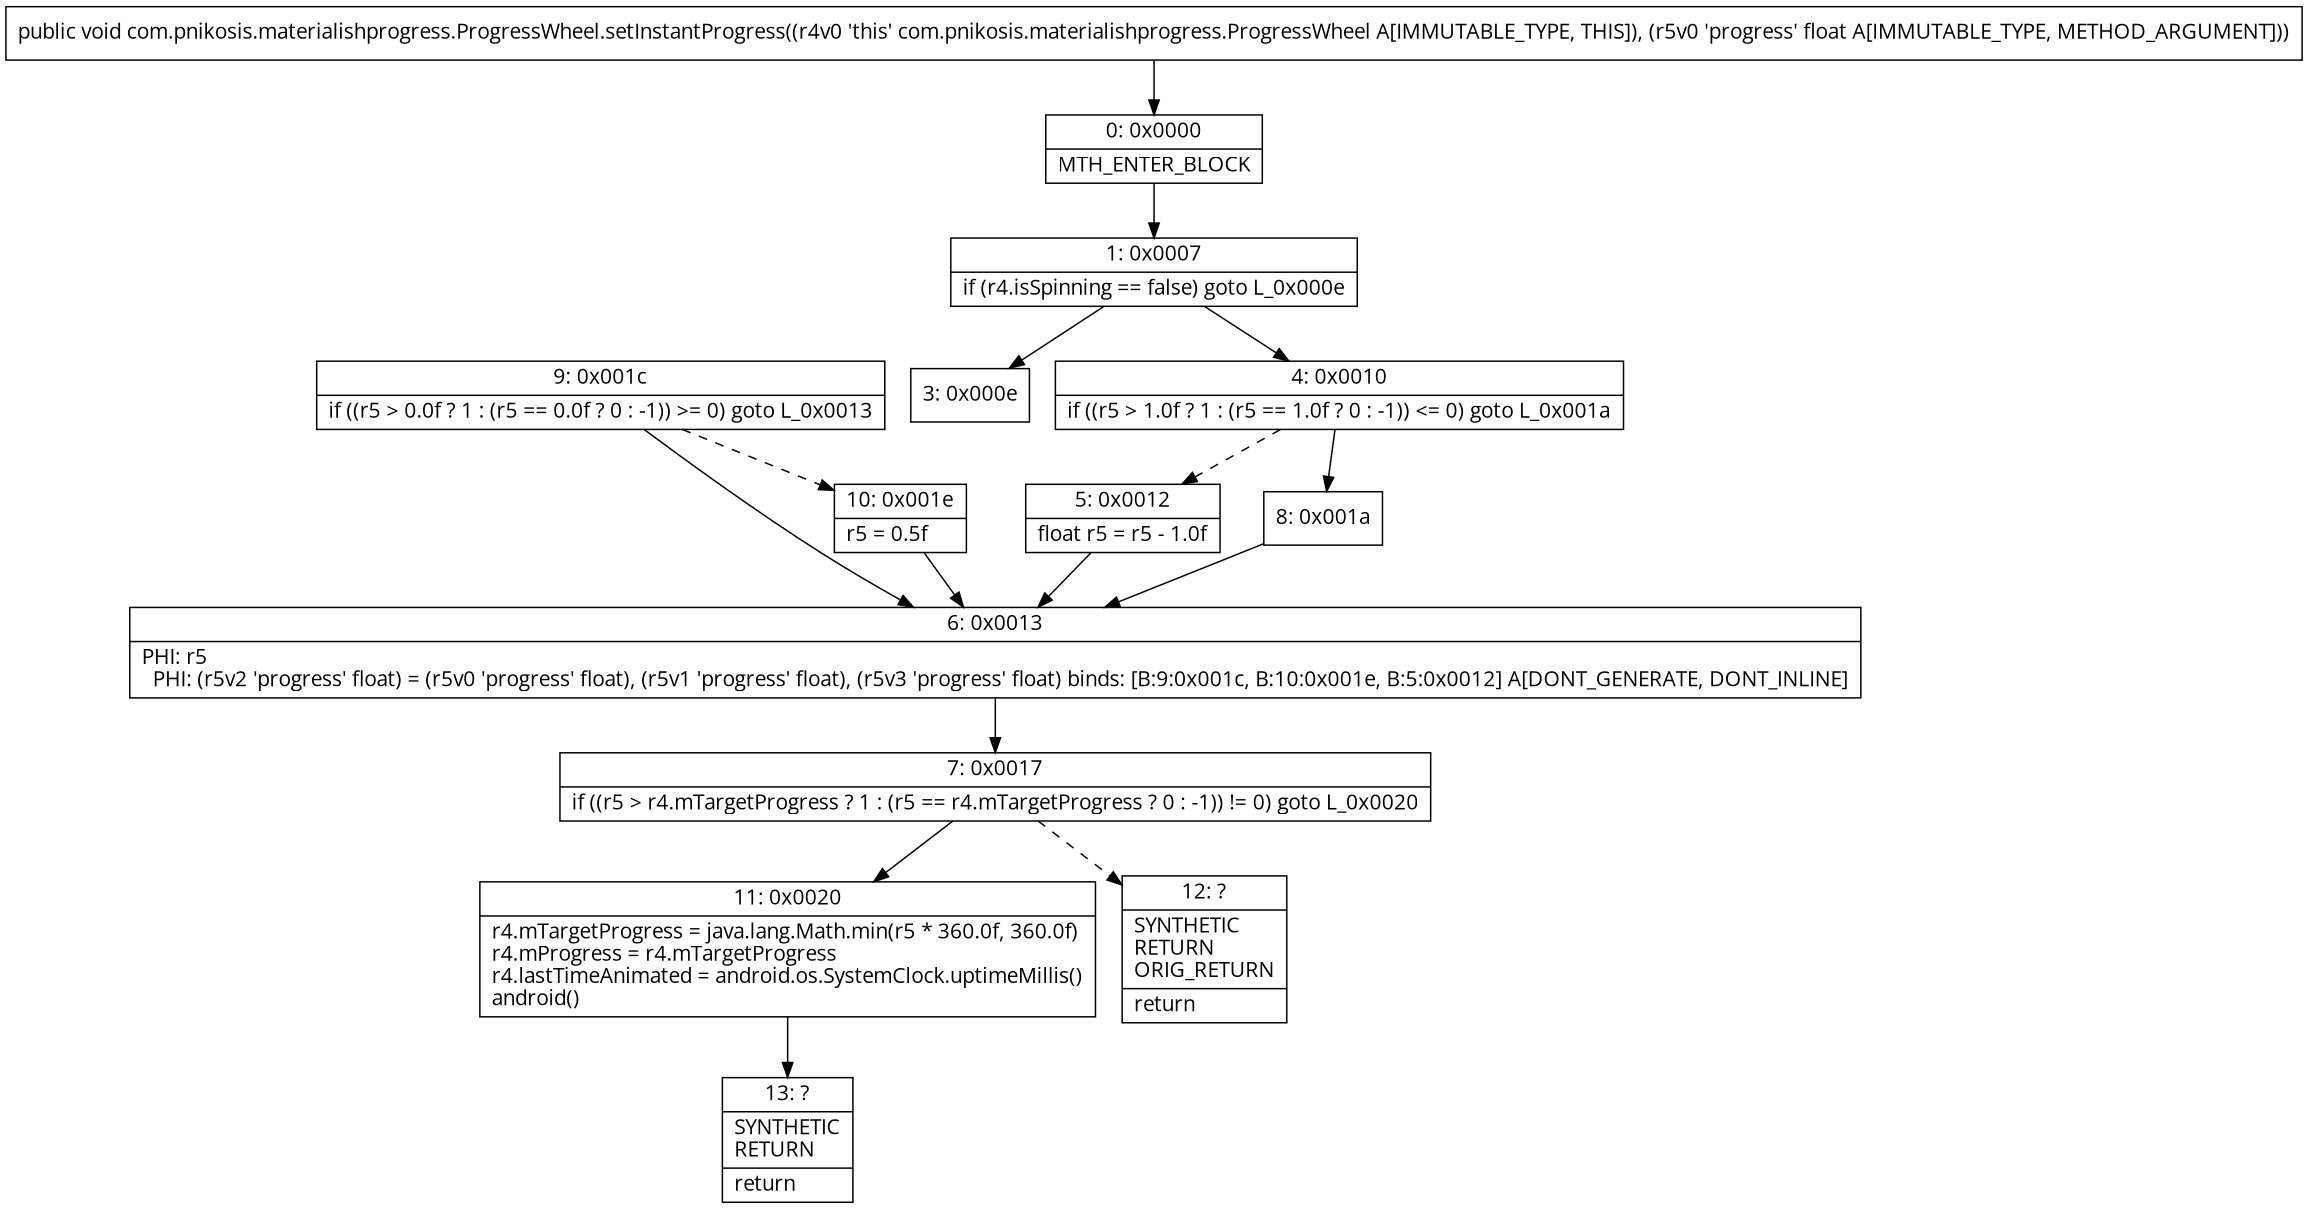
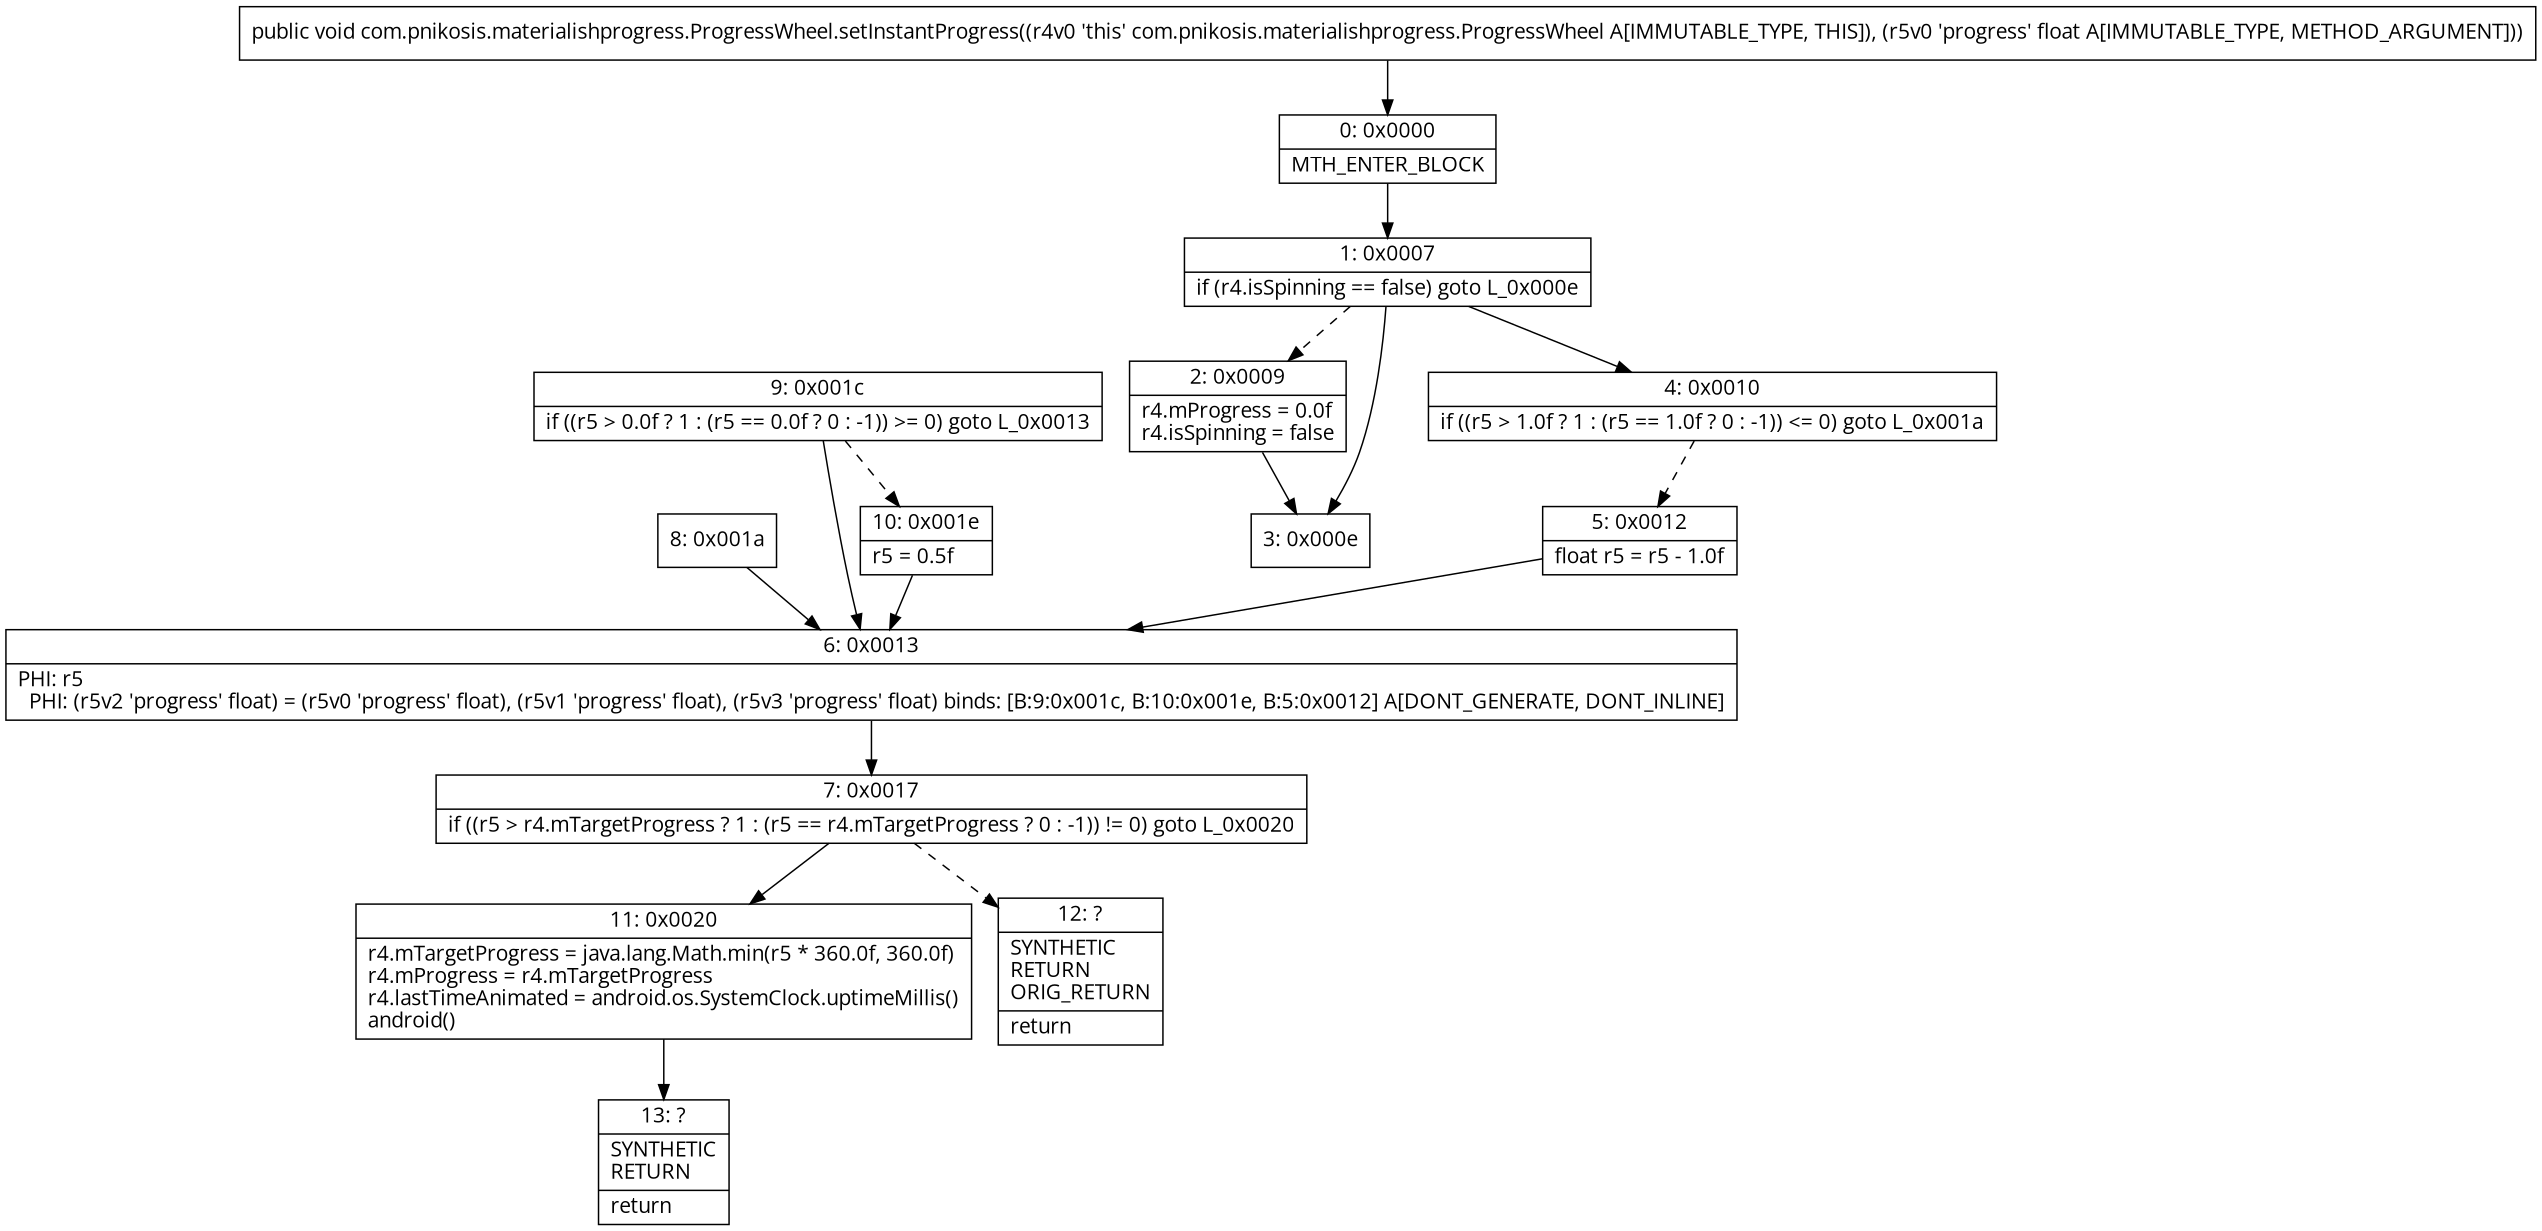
none -> (1238, 406)
(1332, 453) -> none
